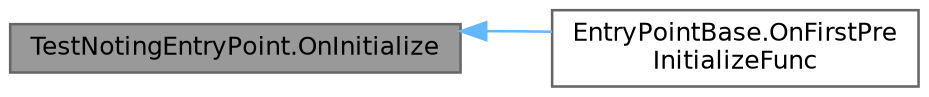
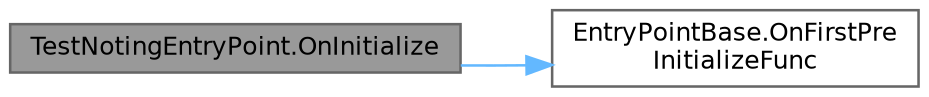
(519, 31) -> (493, 66)
